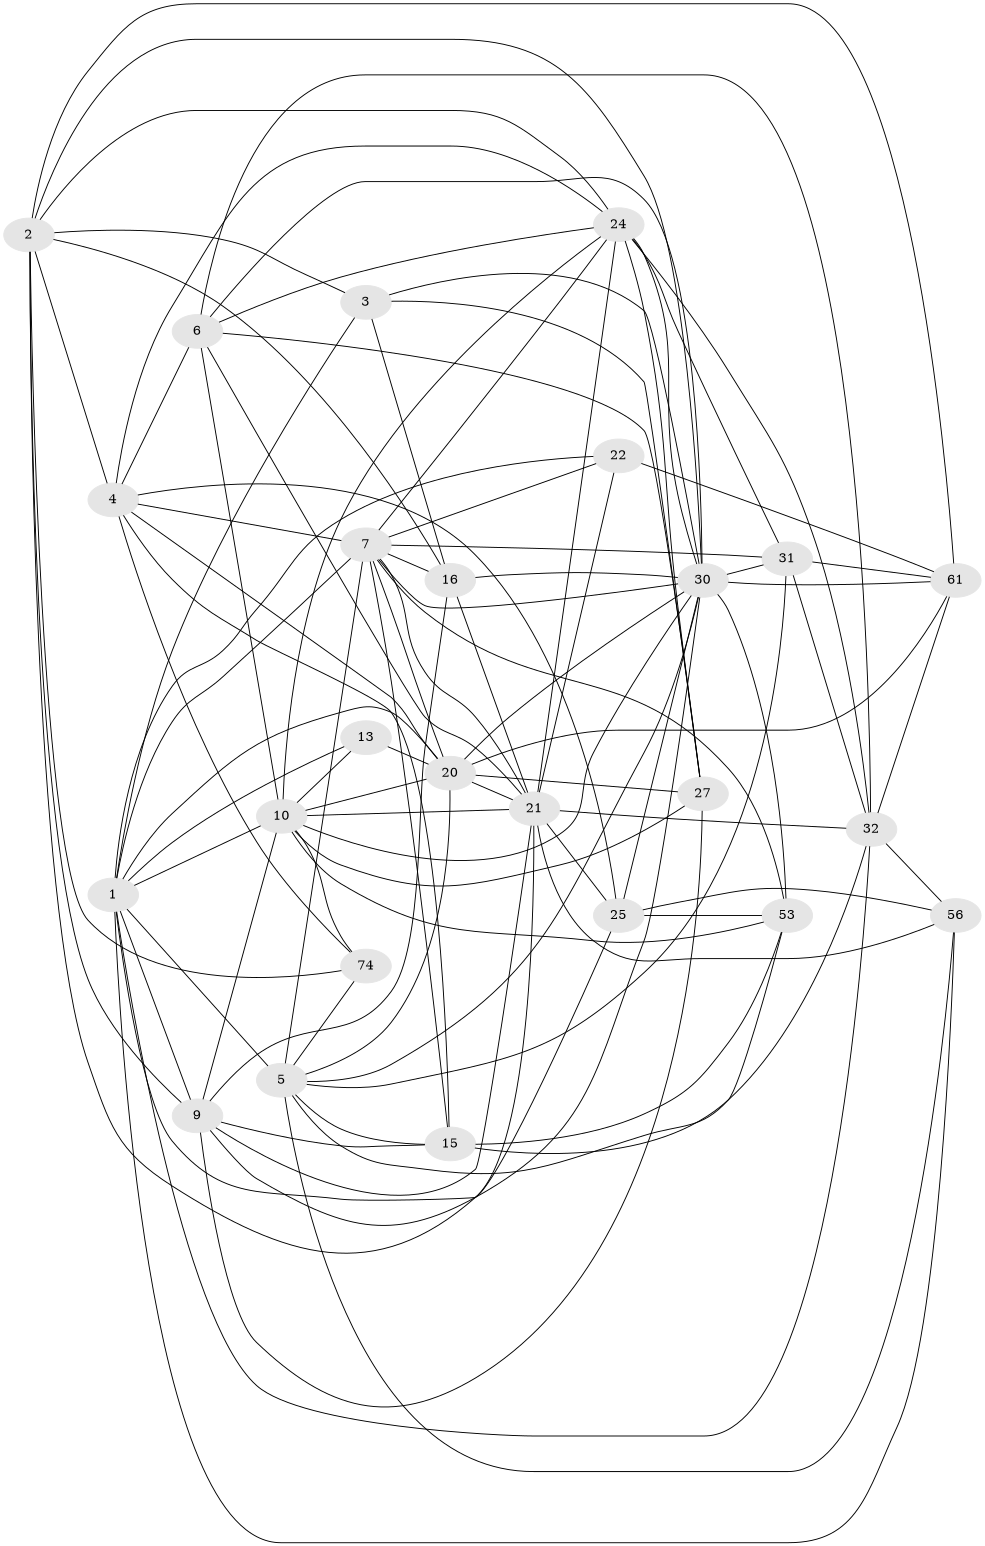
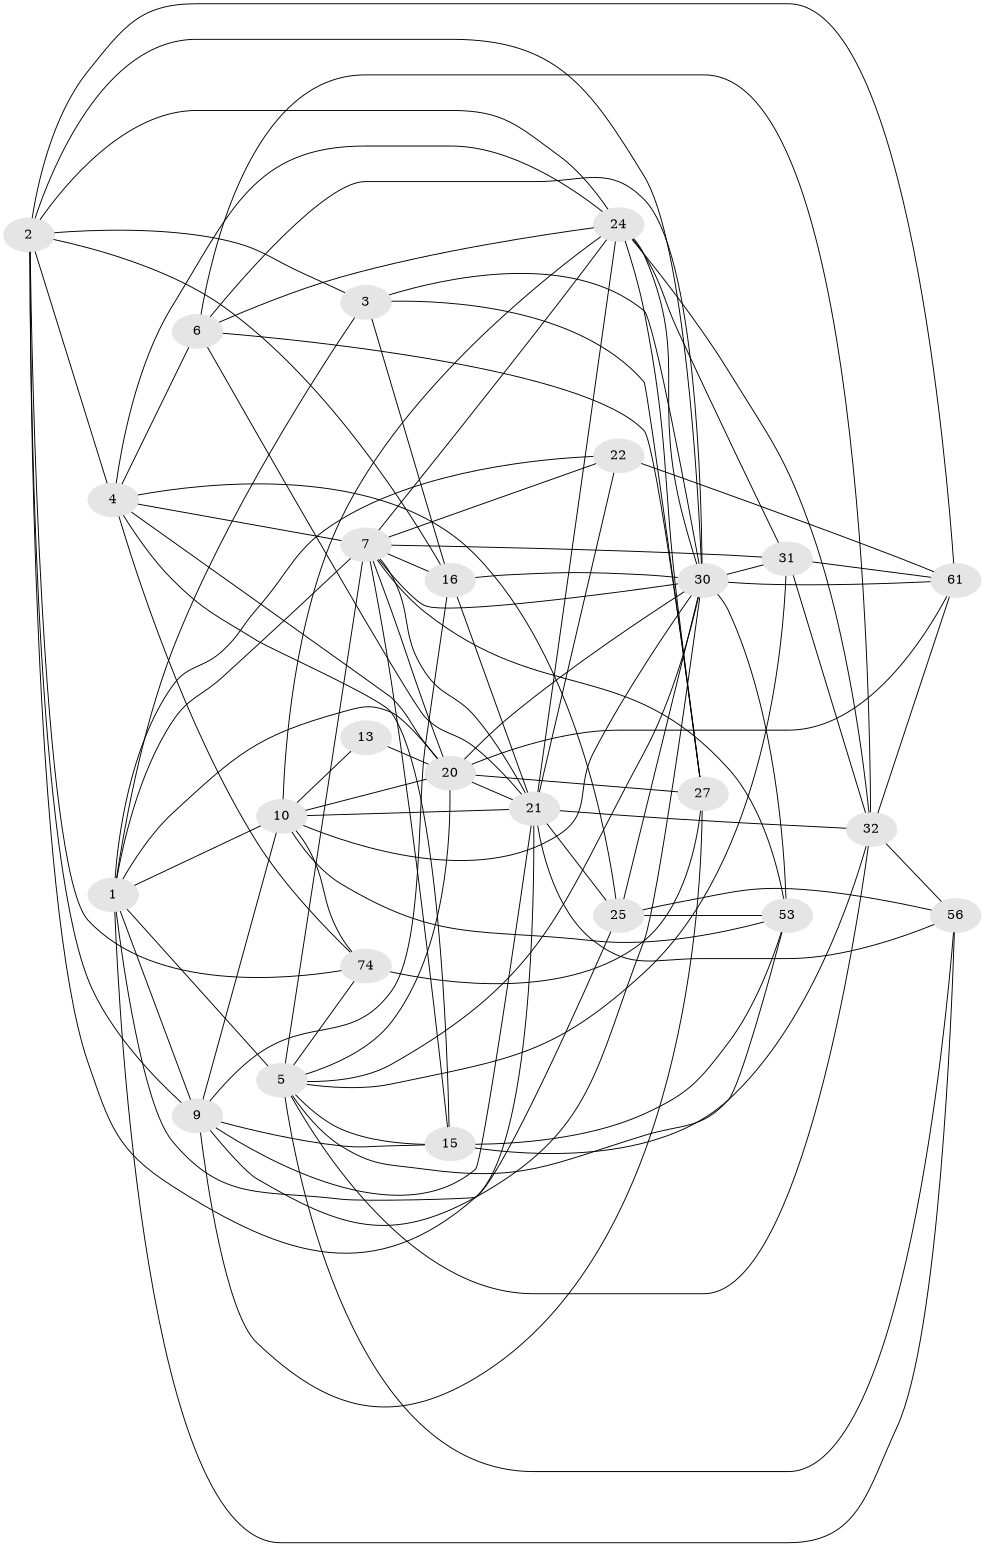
(240, 574) -> none
(225, 808) -> none
(490, 881) -> (582, 972)
(545, 1436) -> (702, 1294)
